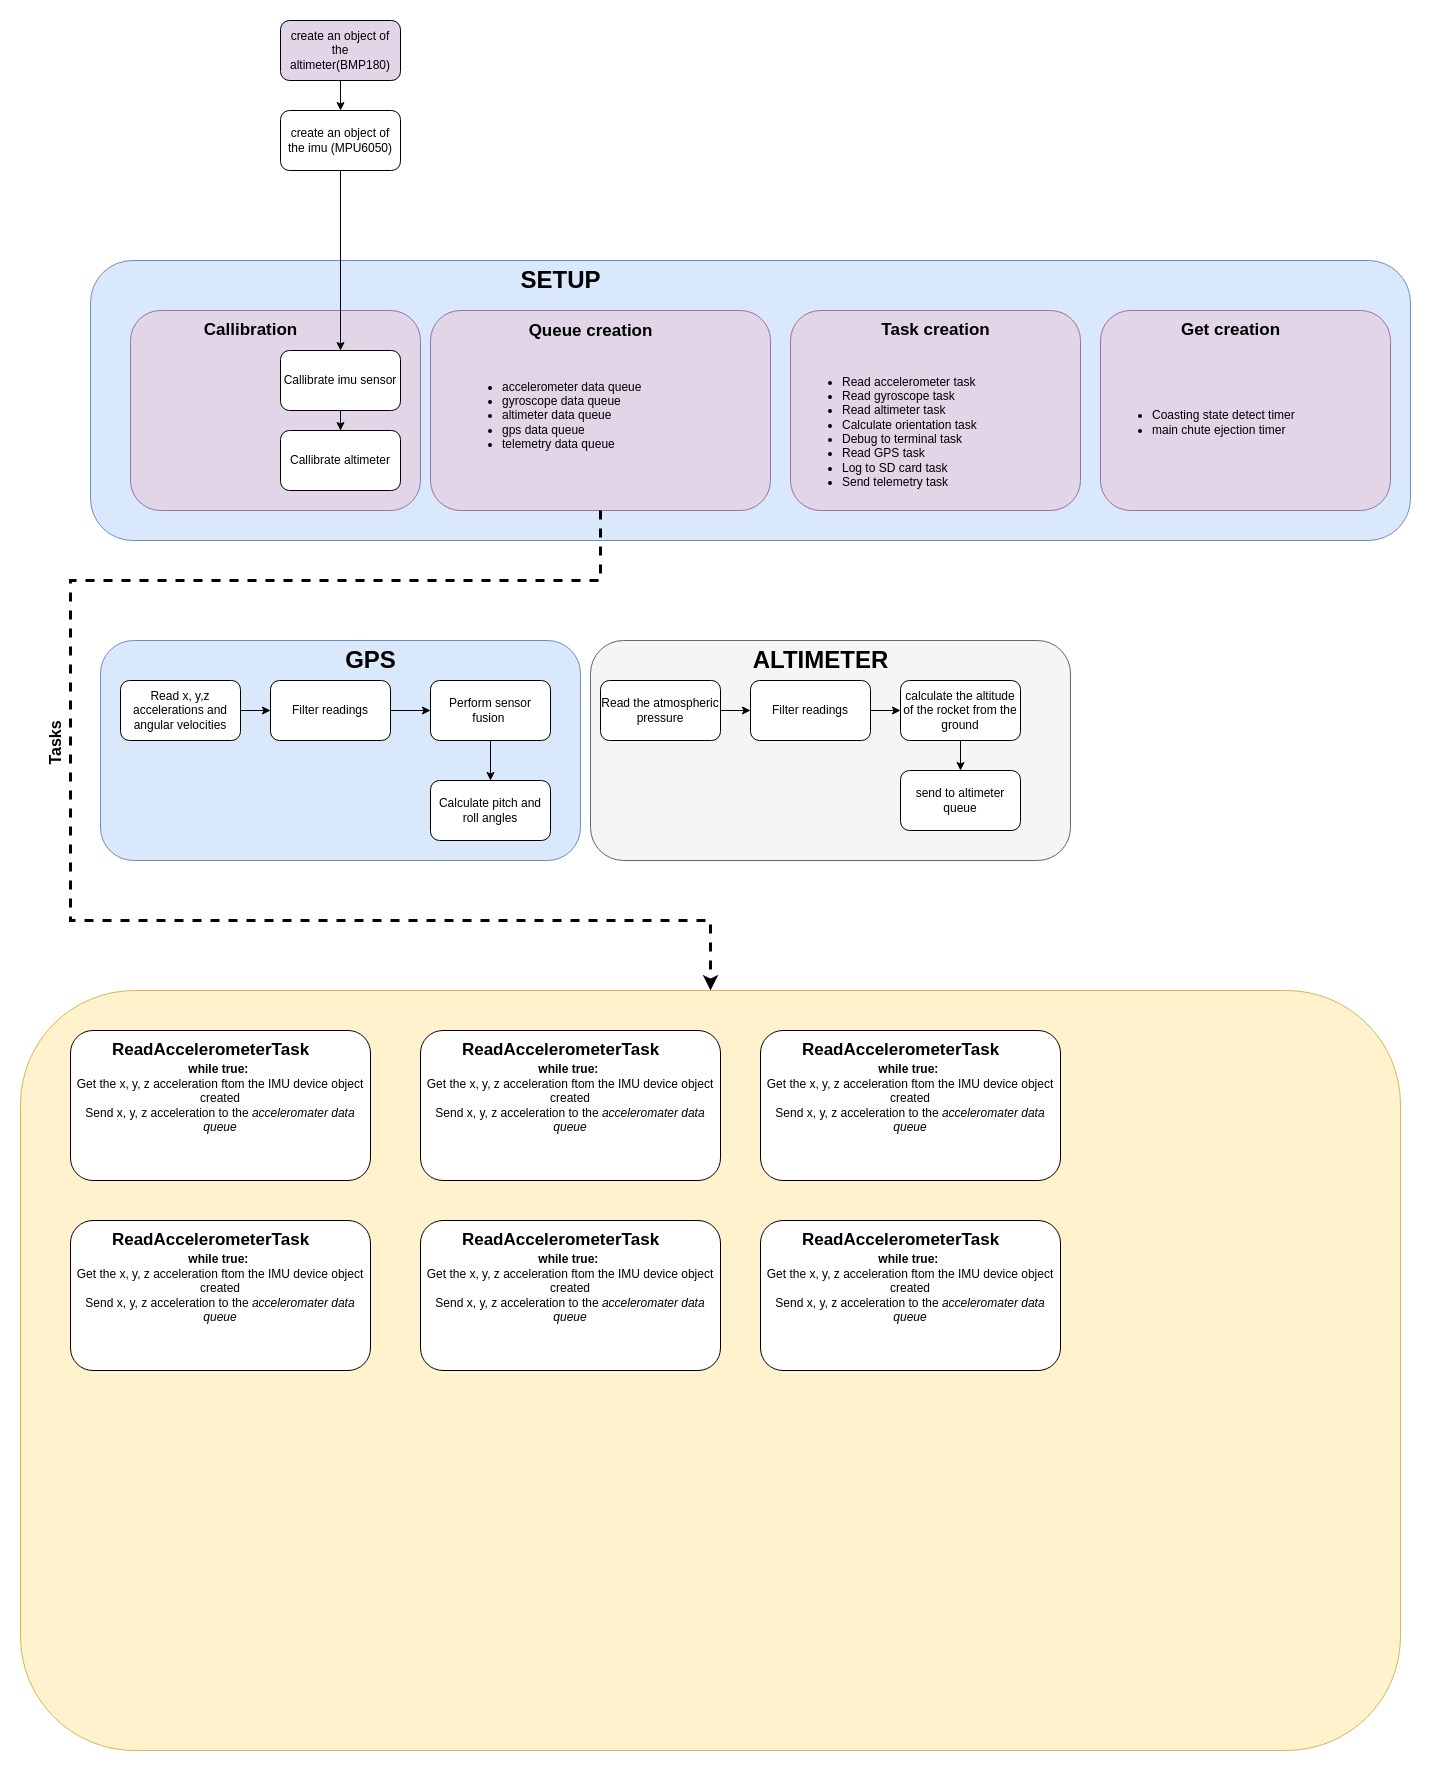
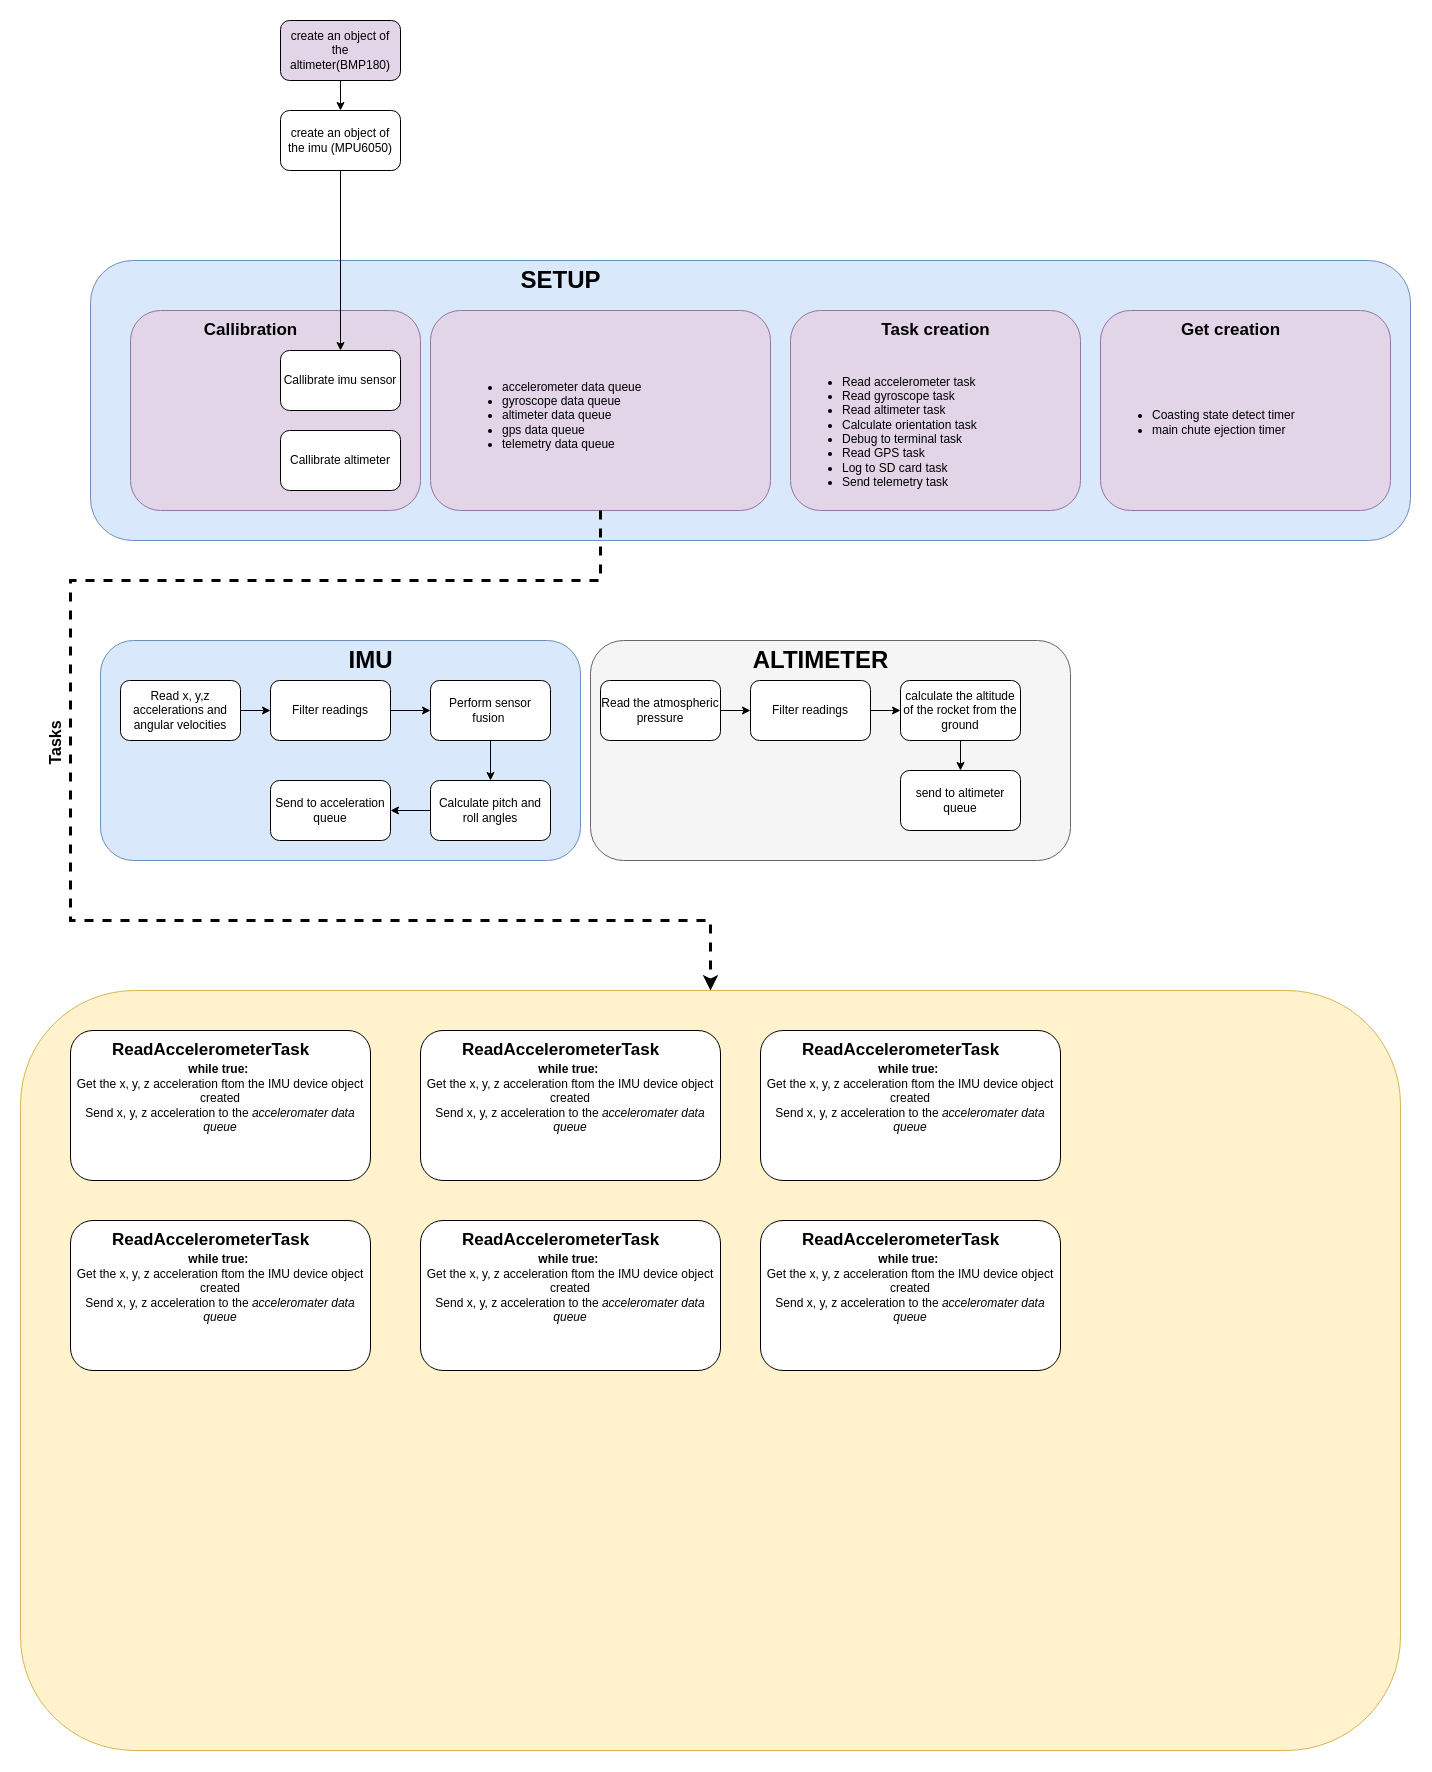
(591, 332) -> none
(341, 425) -> none
(371, 661) -> (371, 661)
none -> (331, 811)
none -> (414, 811)
